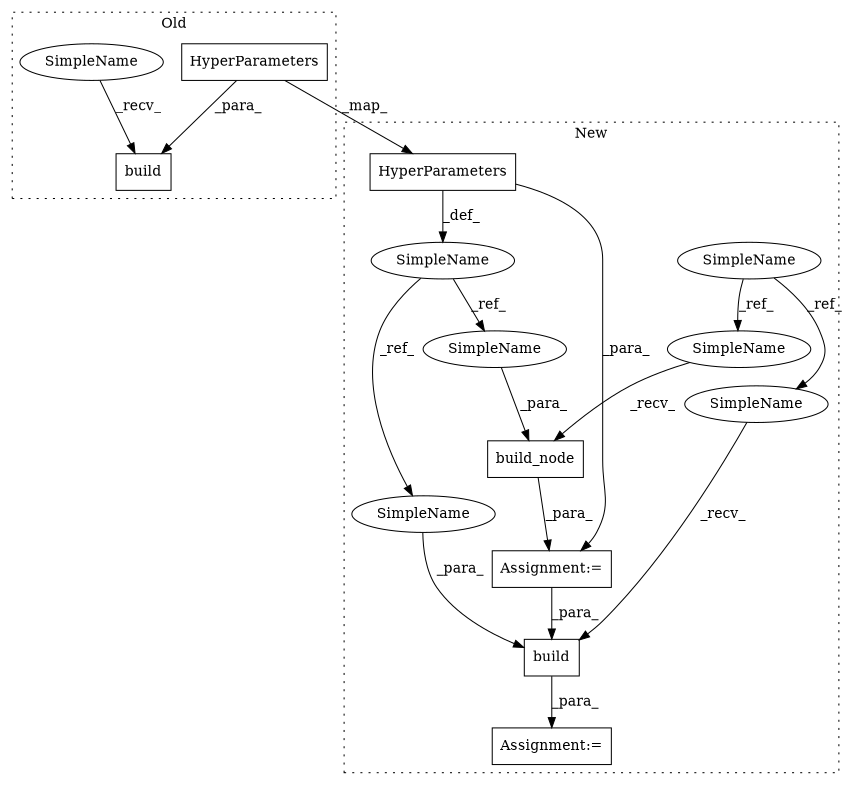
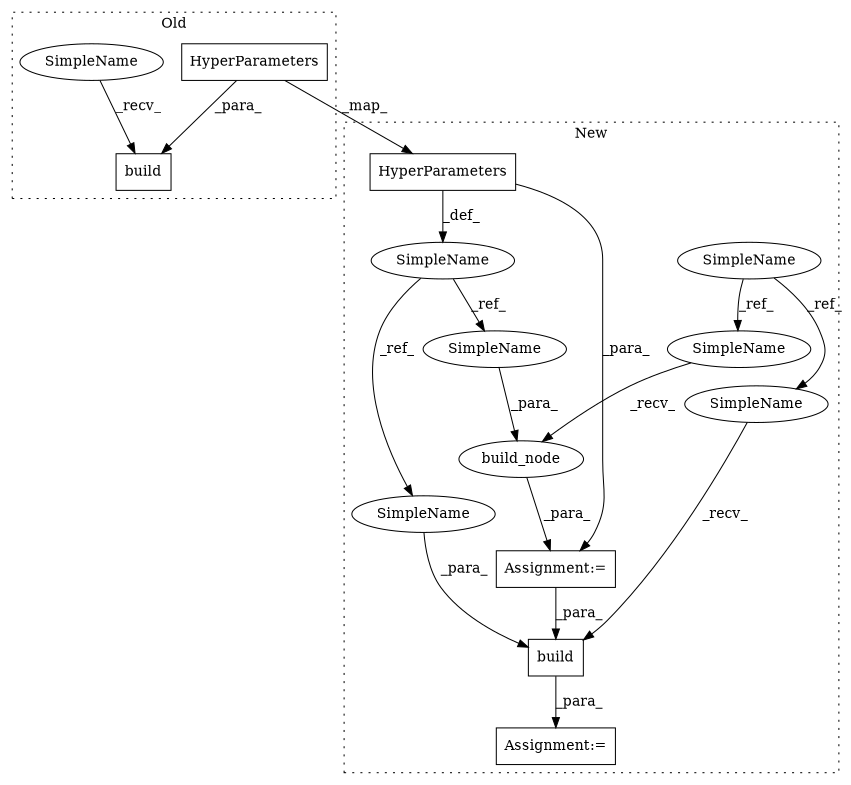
(535, 459) -> (521, 459)
